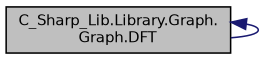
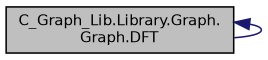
(118, 30) -> (120, 30)
